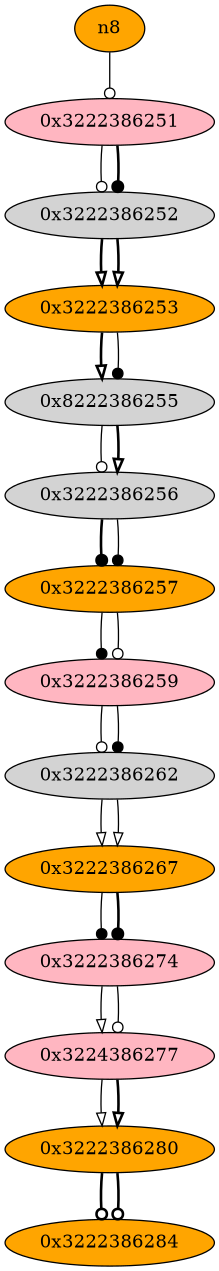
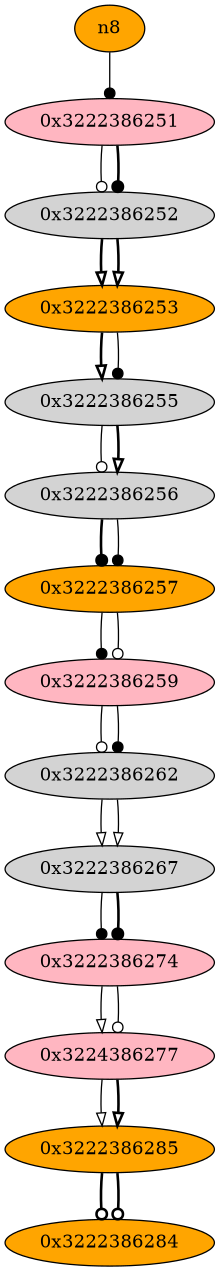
(110, 70) -> (110, 70)
(110, 402) -> (110, 402)
(110, 869) -> (110, 869)
(110, 1149) -> (110, 1149)
